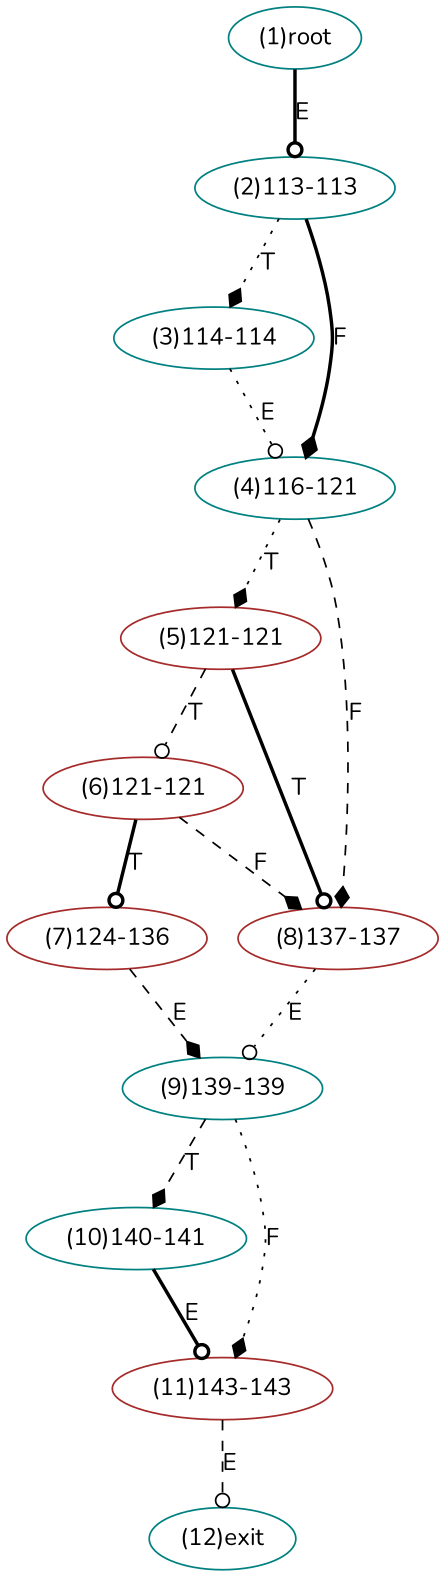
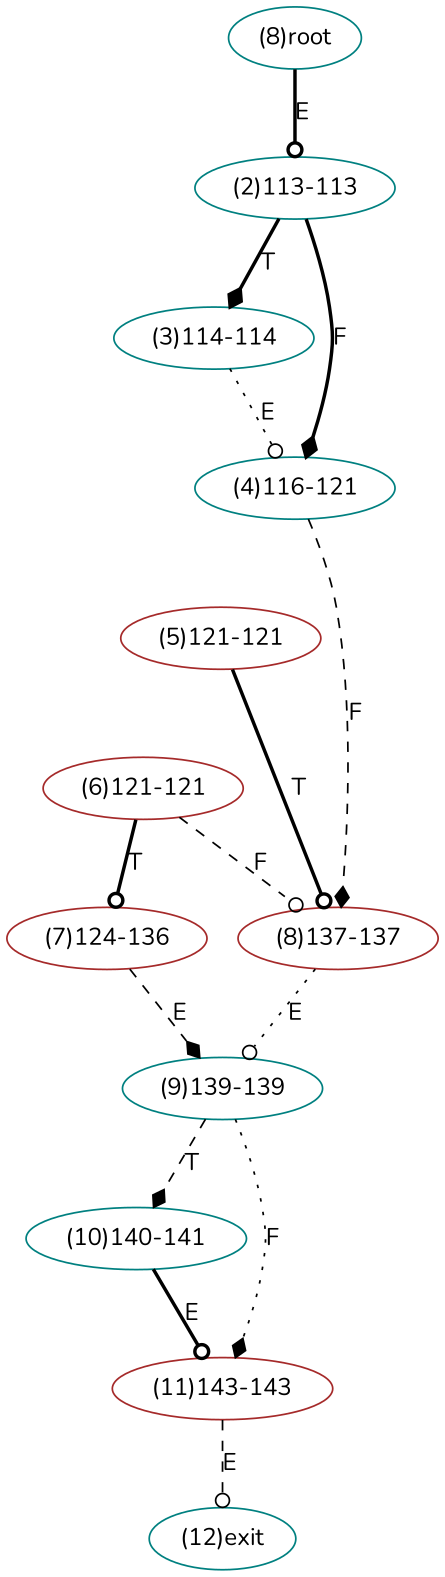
(295, 38) -> (295, 38)
(260, 254) -> (260, 254)
(263, 554) -> none
(185, 707) -> none
(232, 857) -> (232, 857)
